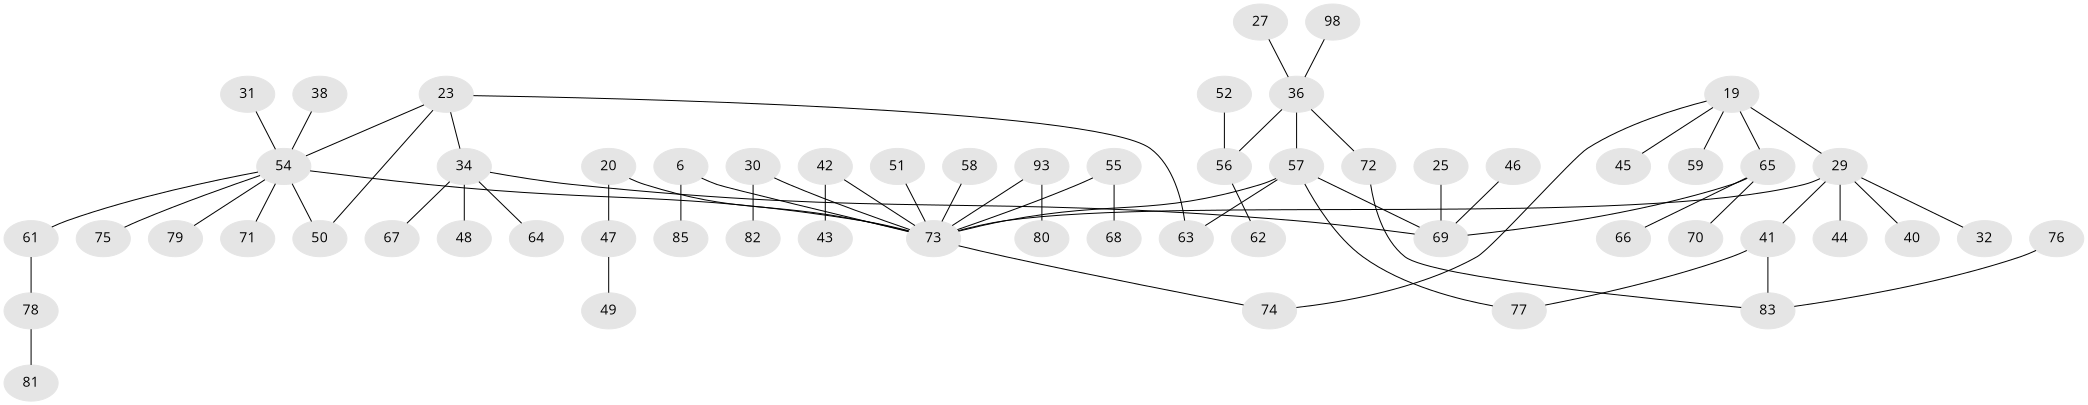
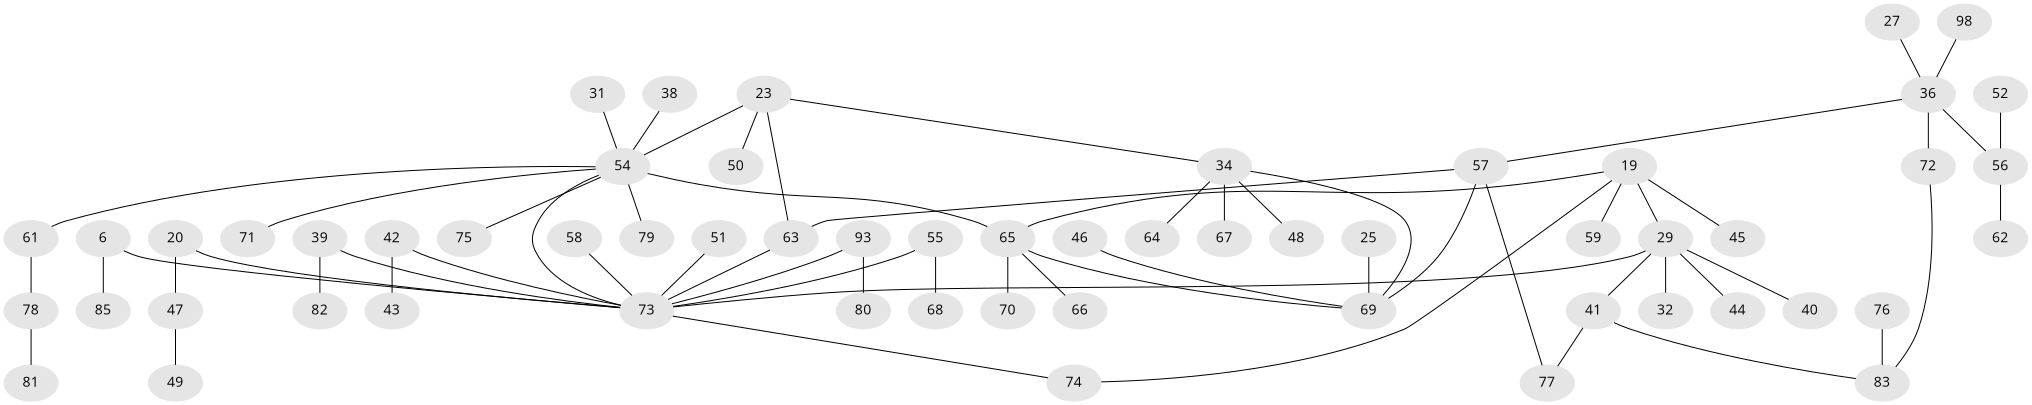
(753, 166) -> (320, 239)
(302, 203) -> (818, 197)
(1158, 205) -> (719, 275)
